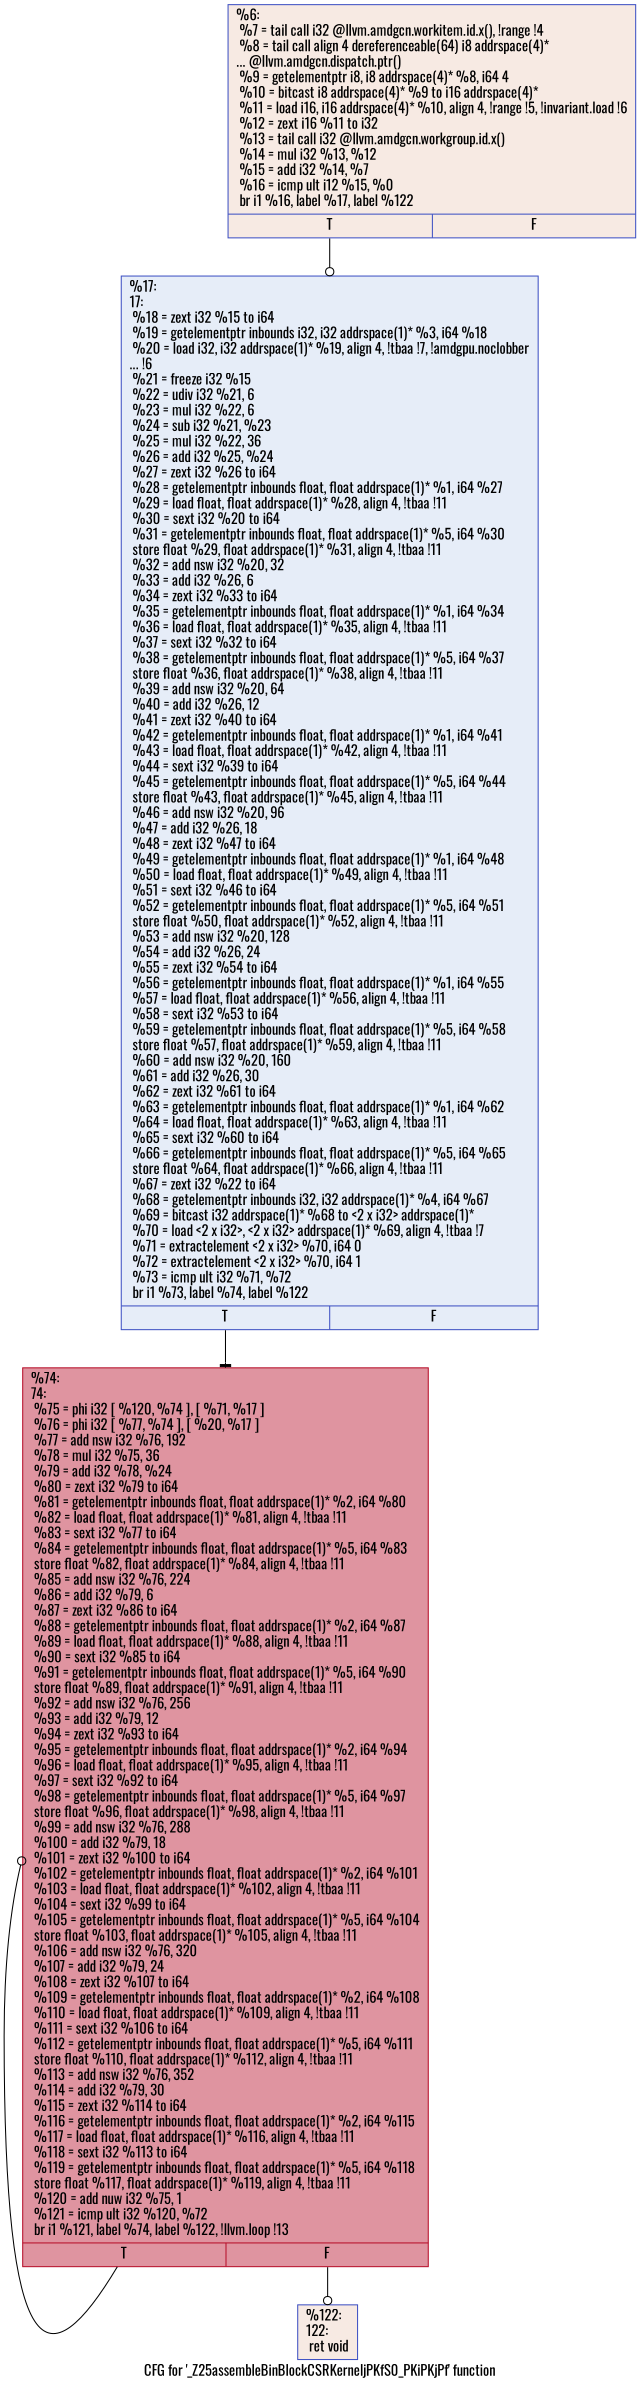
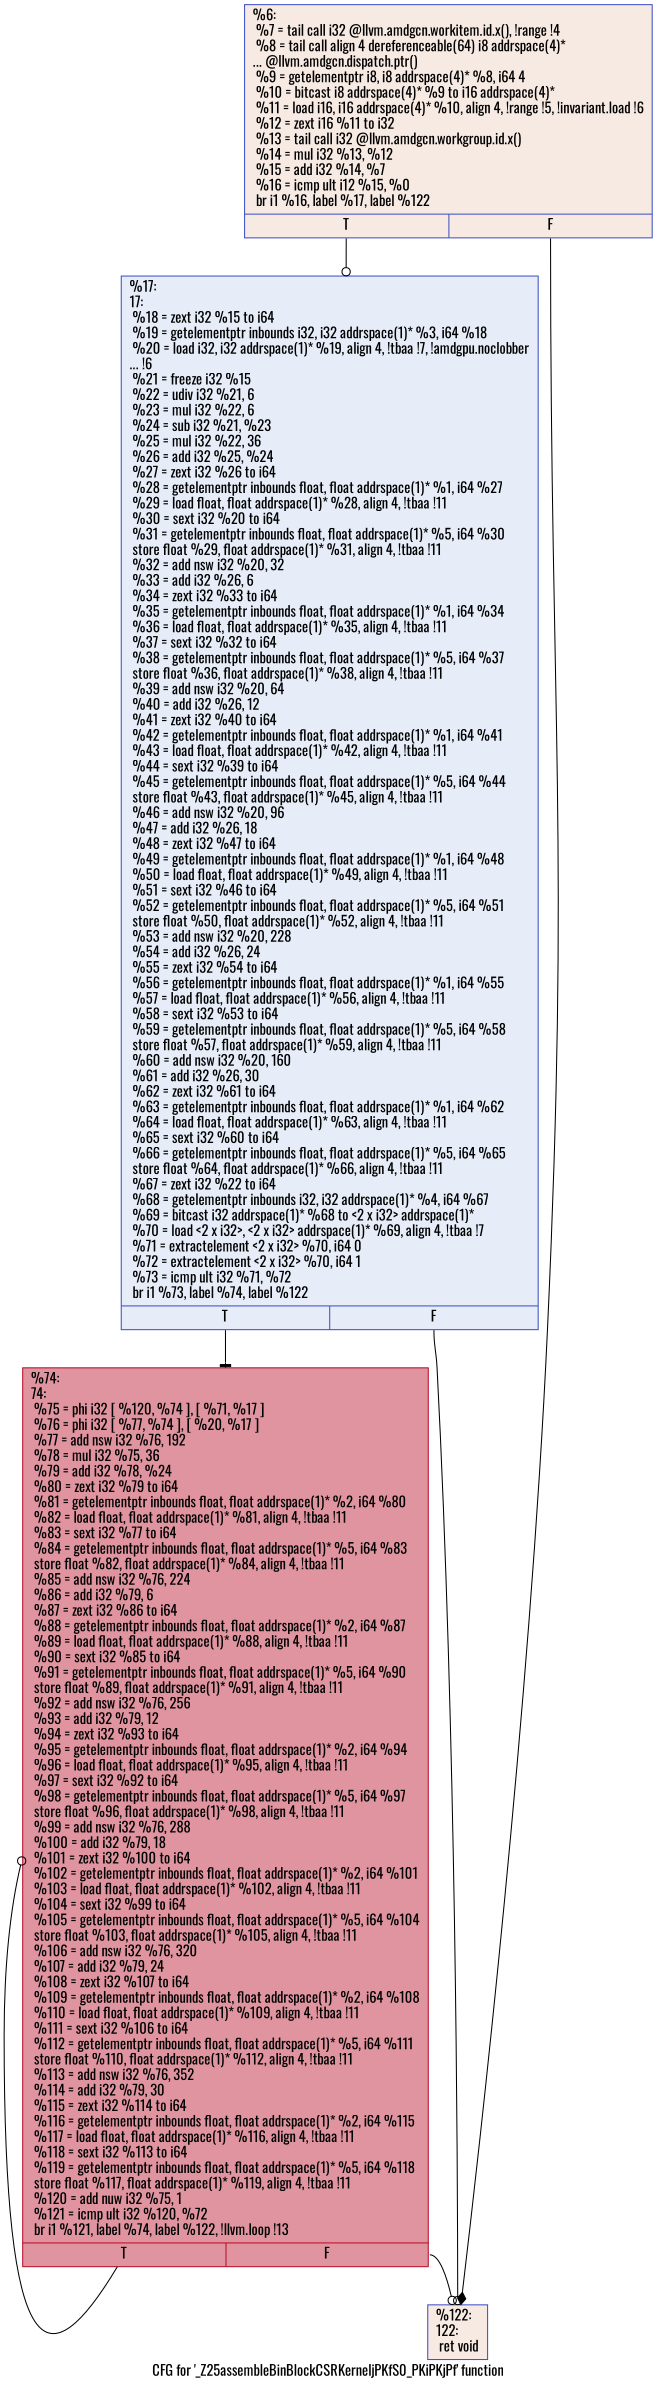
(210, 938) -> (211, 938)
none -> (550, 1267)
none -> (452, 1813)
